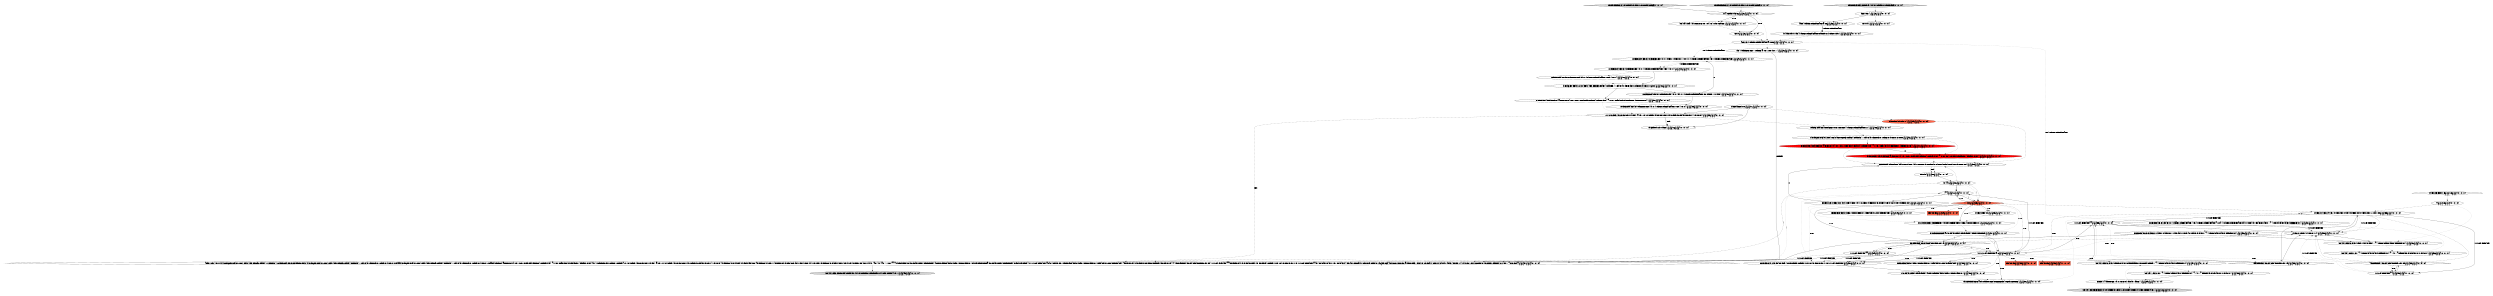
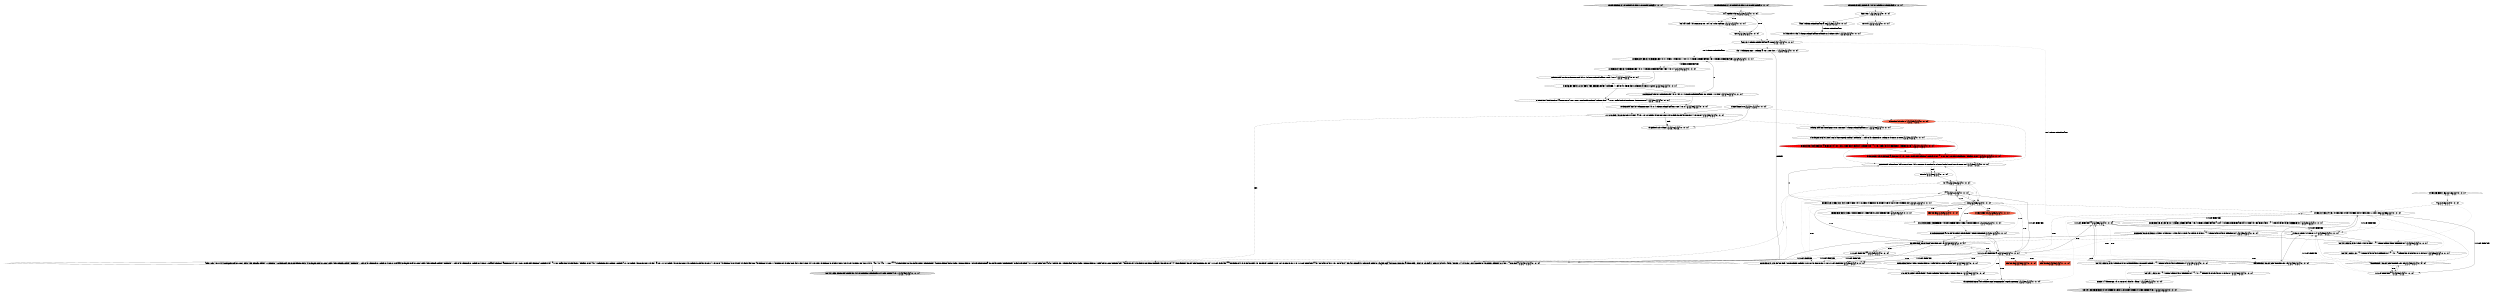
(1978, 203) -> (1978, 203)
(1992, 213) -> (1992, 213)
